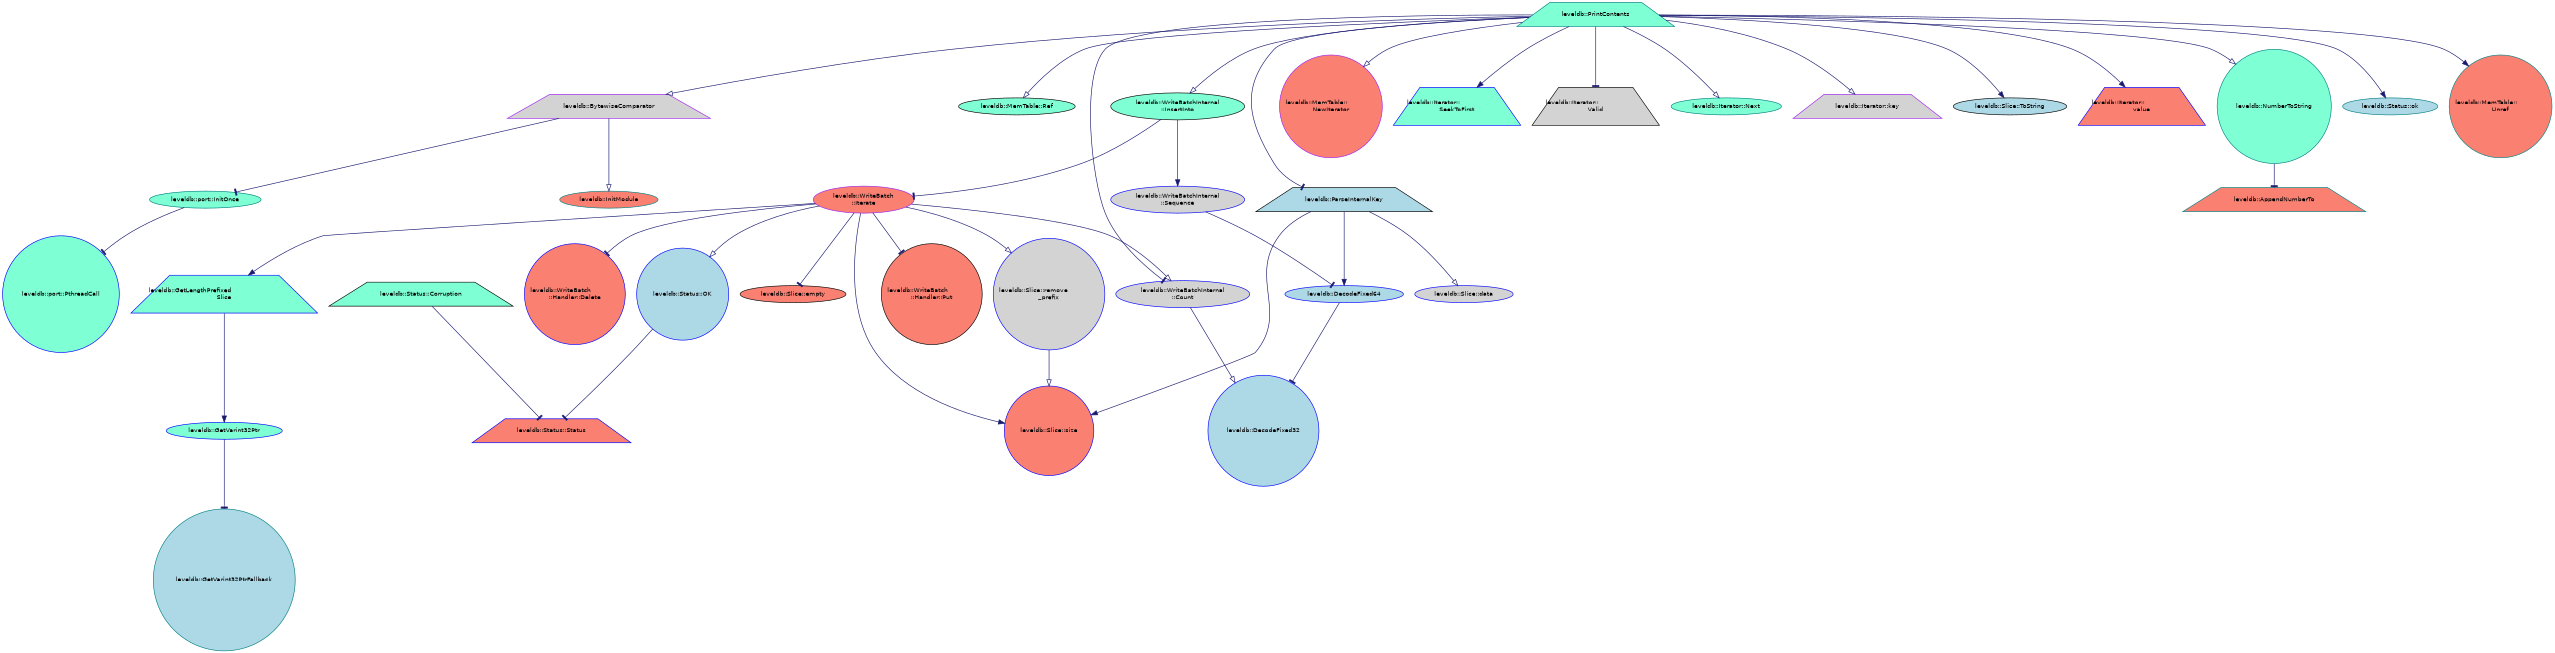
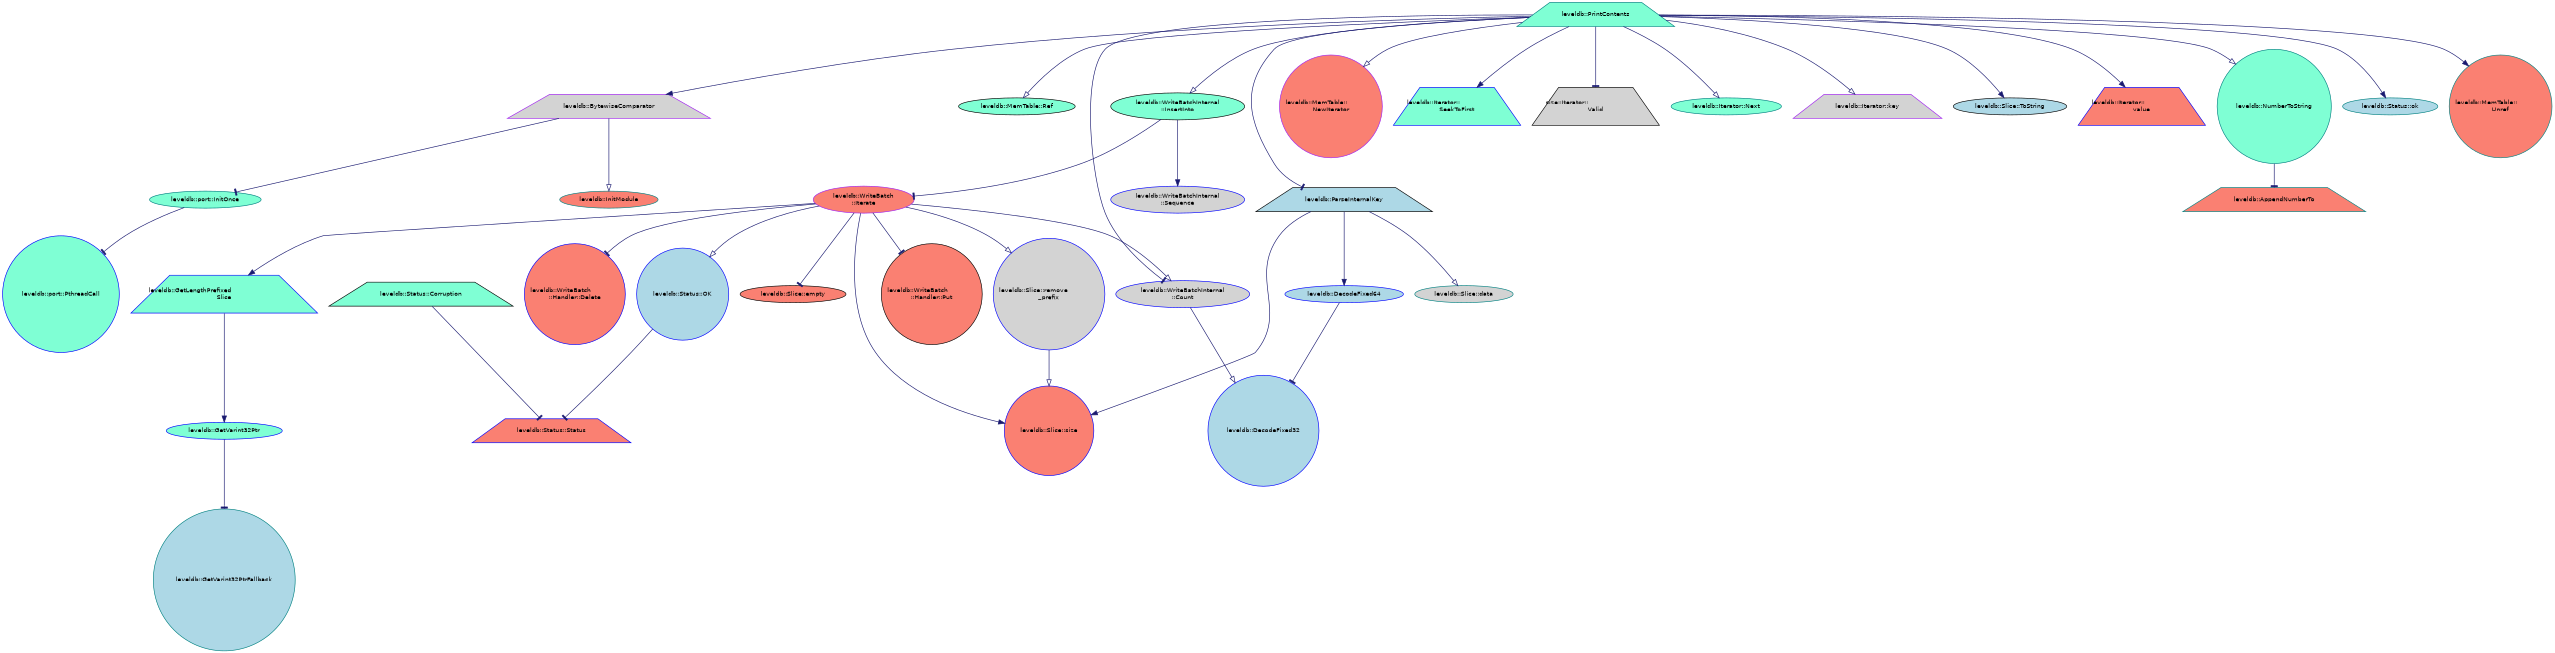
(1100, 36) -> (1100, 36)
(1596, 106) -> (1596, 106)
(1267, 242) -> none
(1464, 294) -> (1464, 294)
